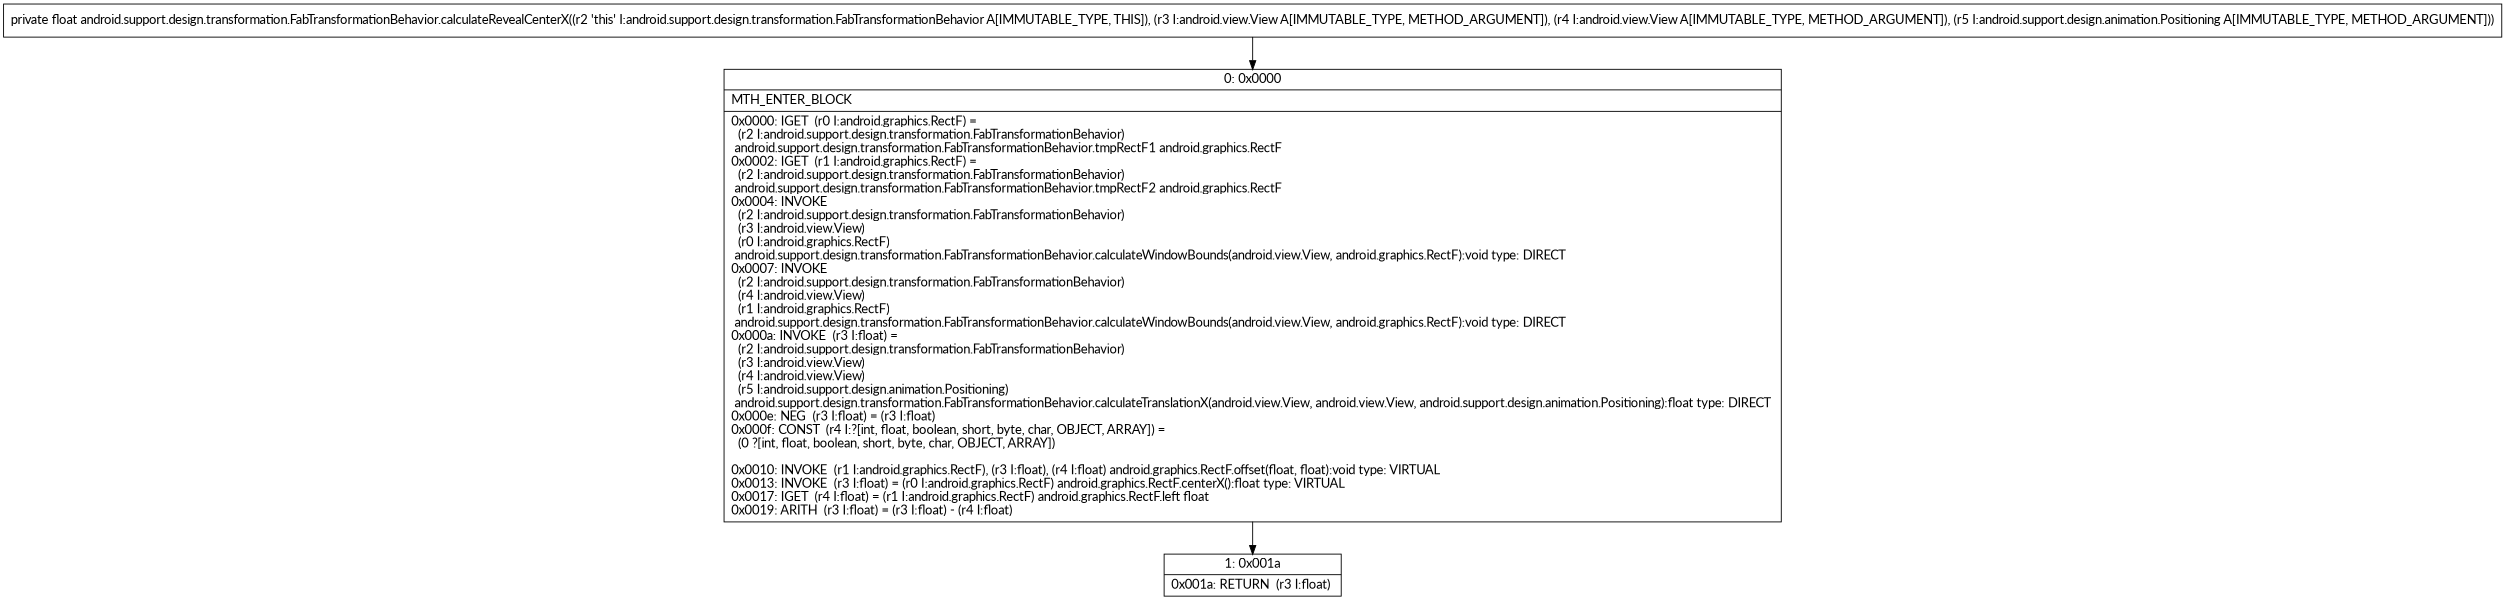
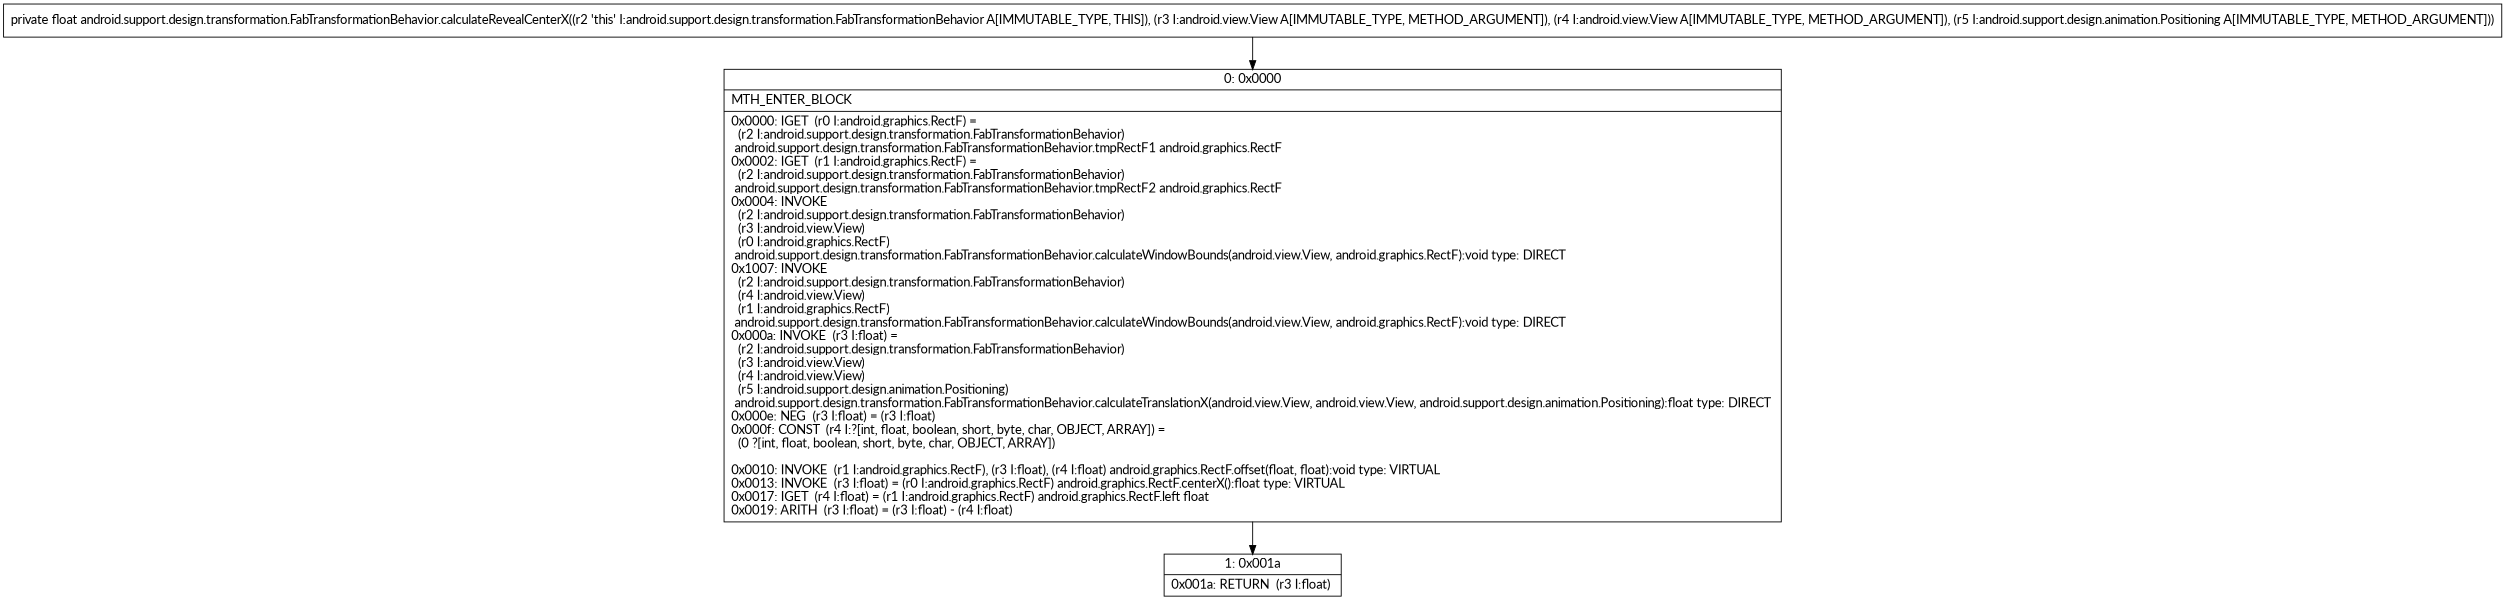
(783, 269) -> (783, 269)
